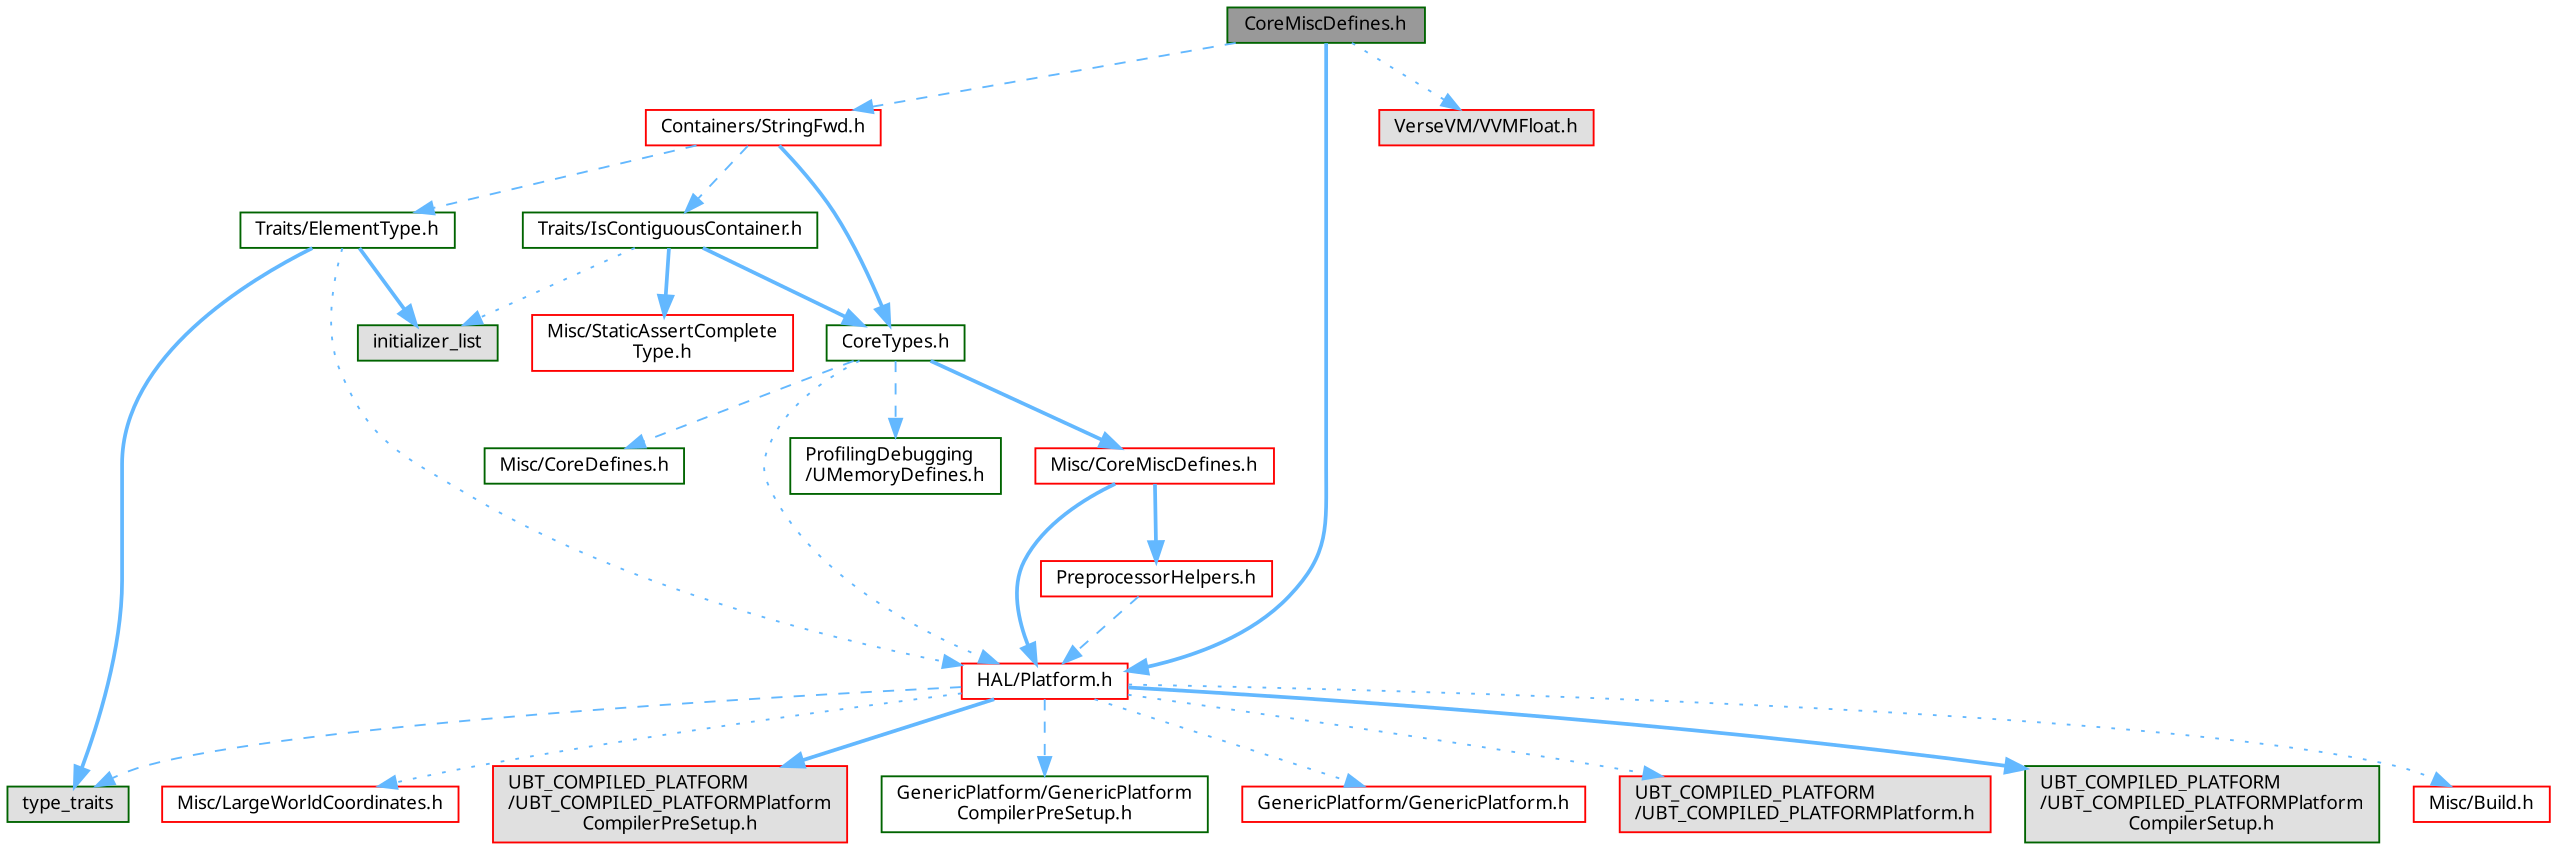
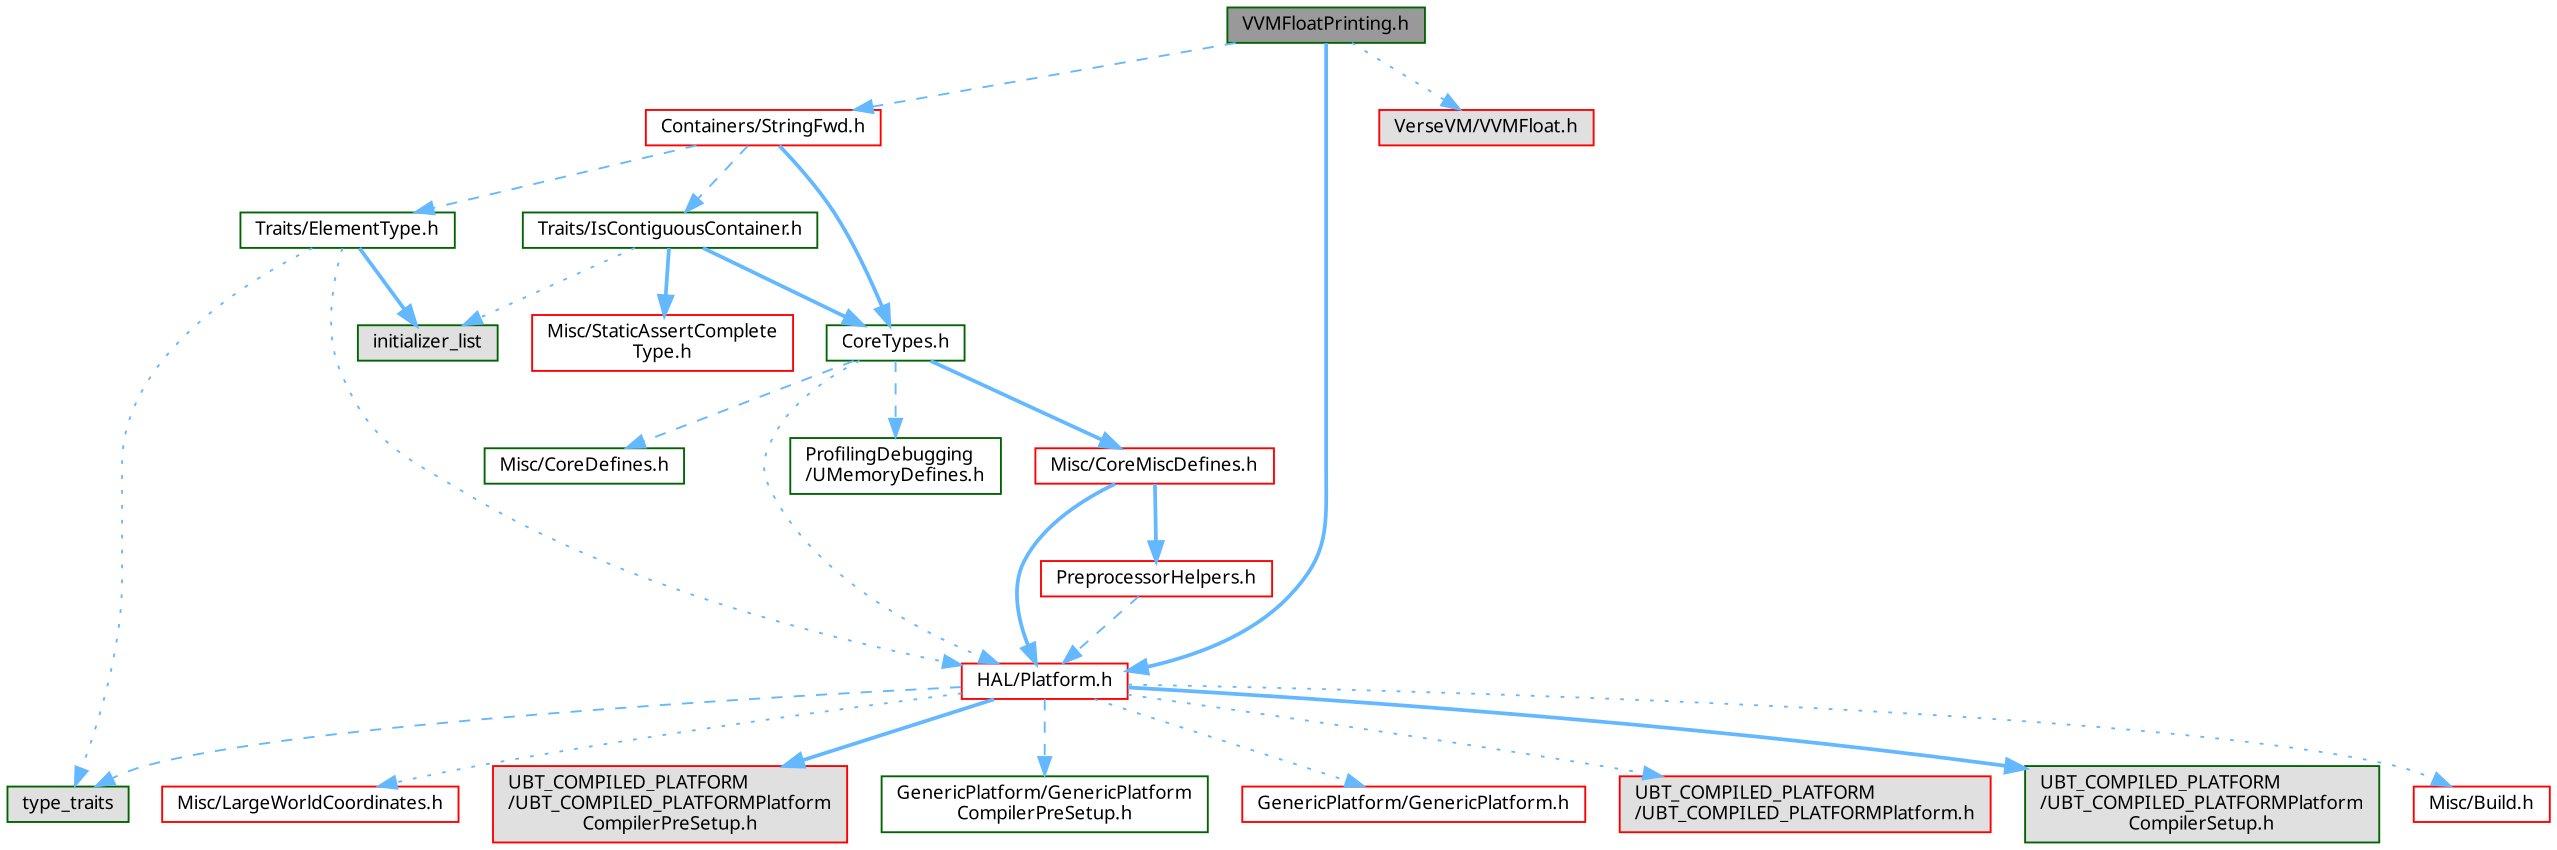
(1326, 25) -> (1326, 25)
(122, 468) -> (122, 468)
